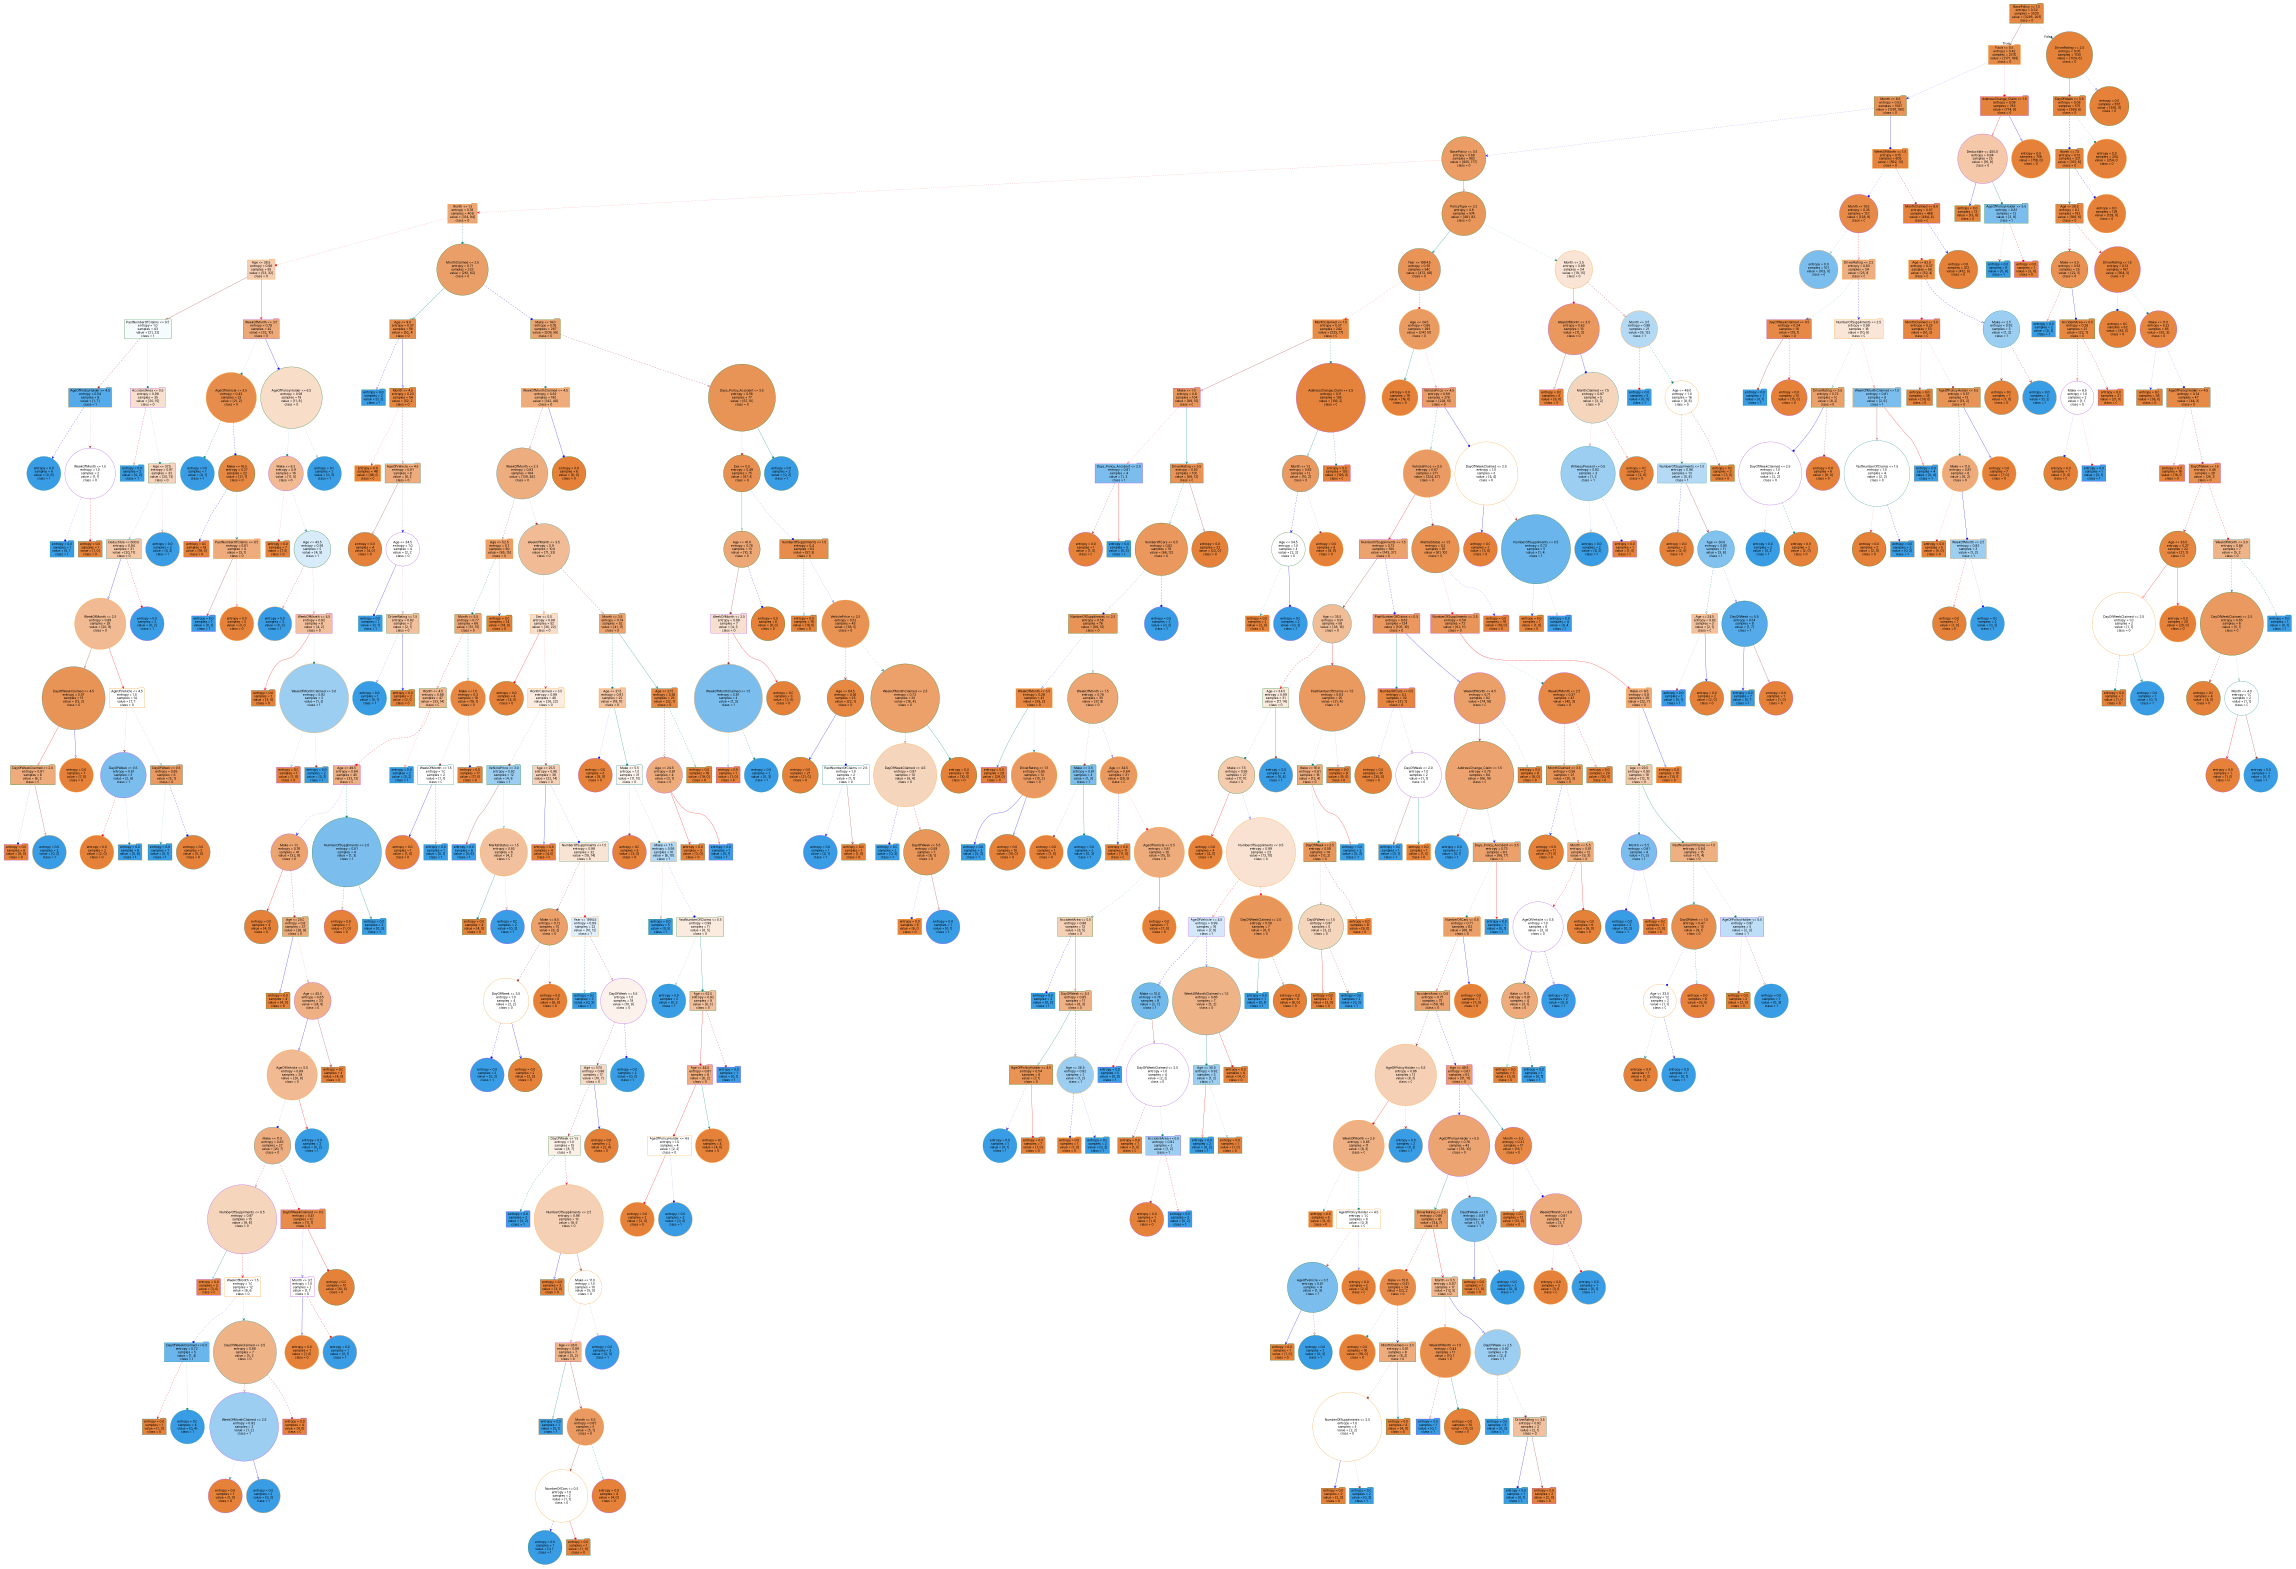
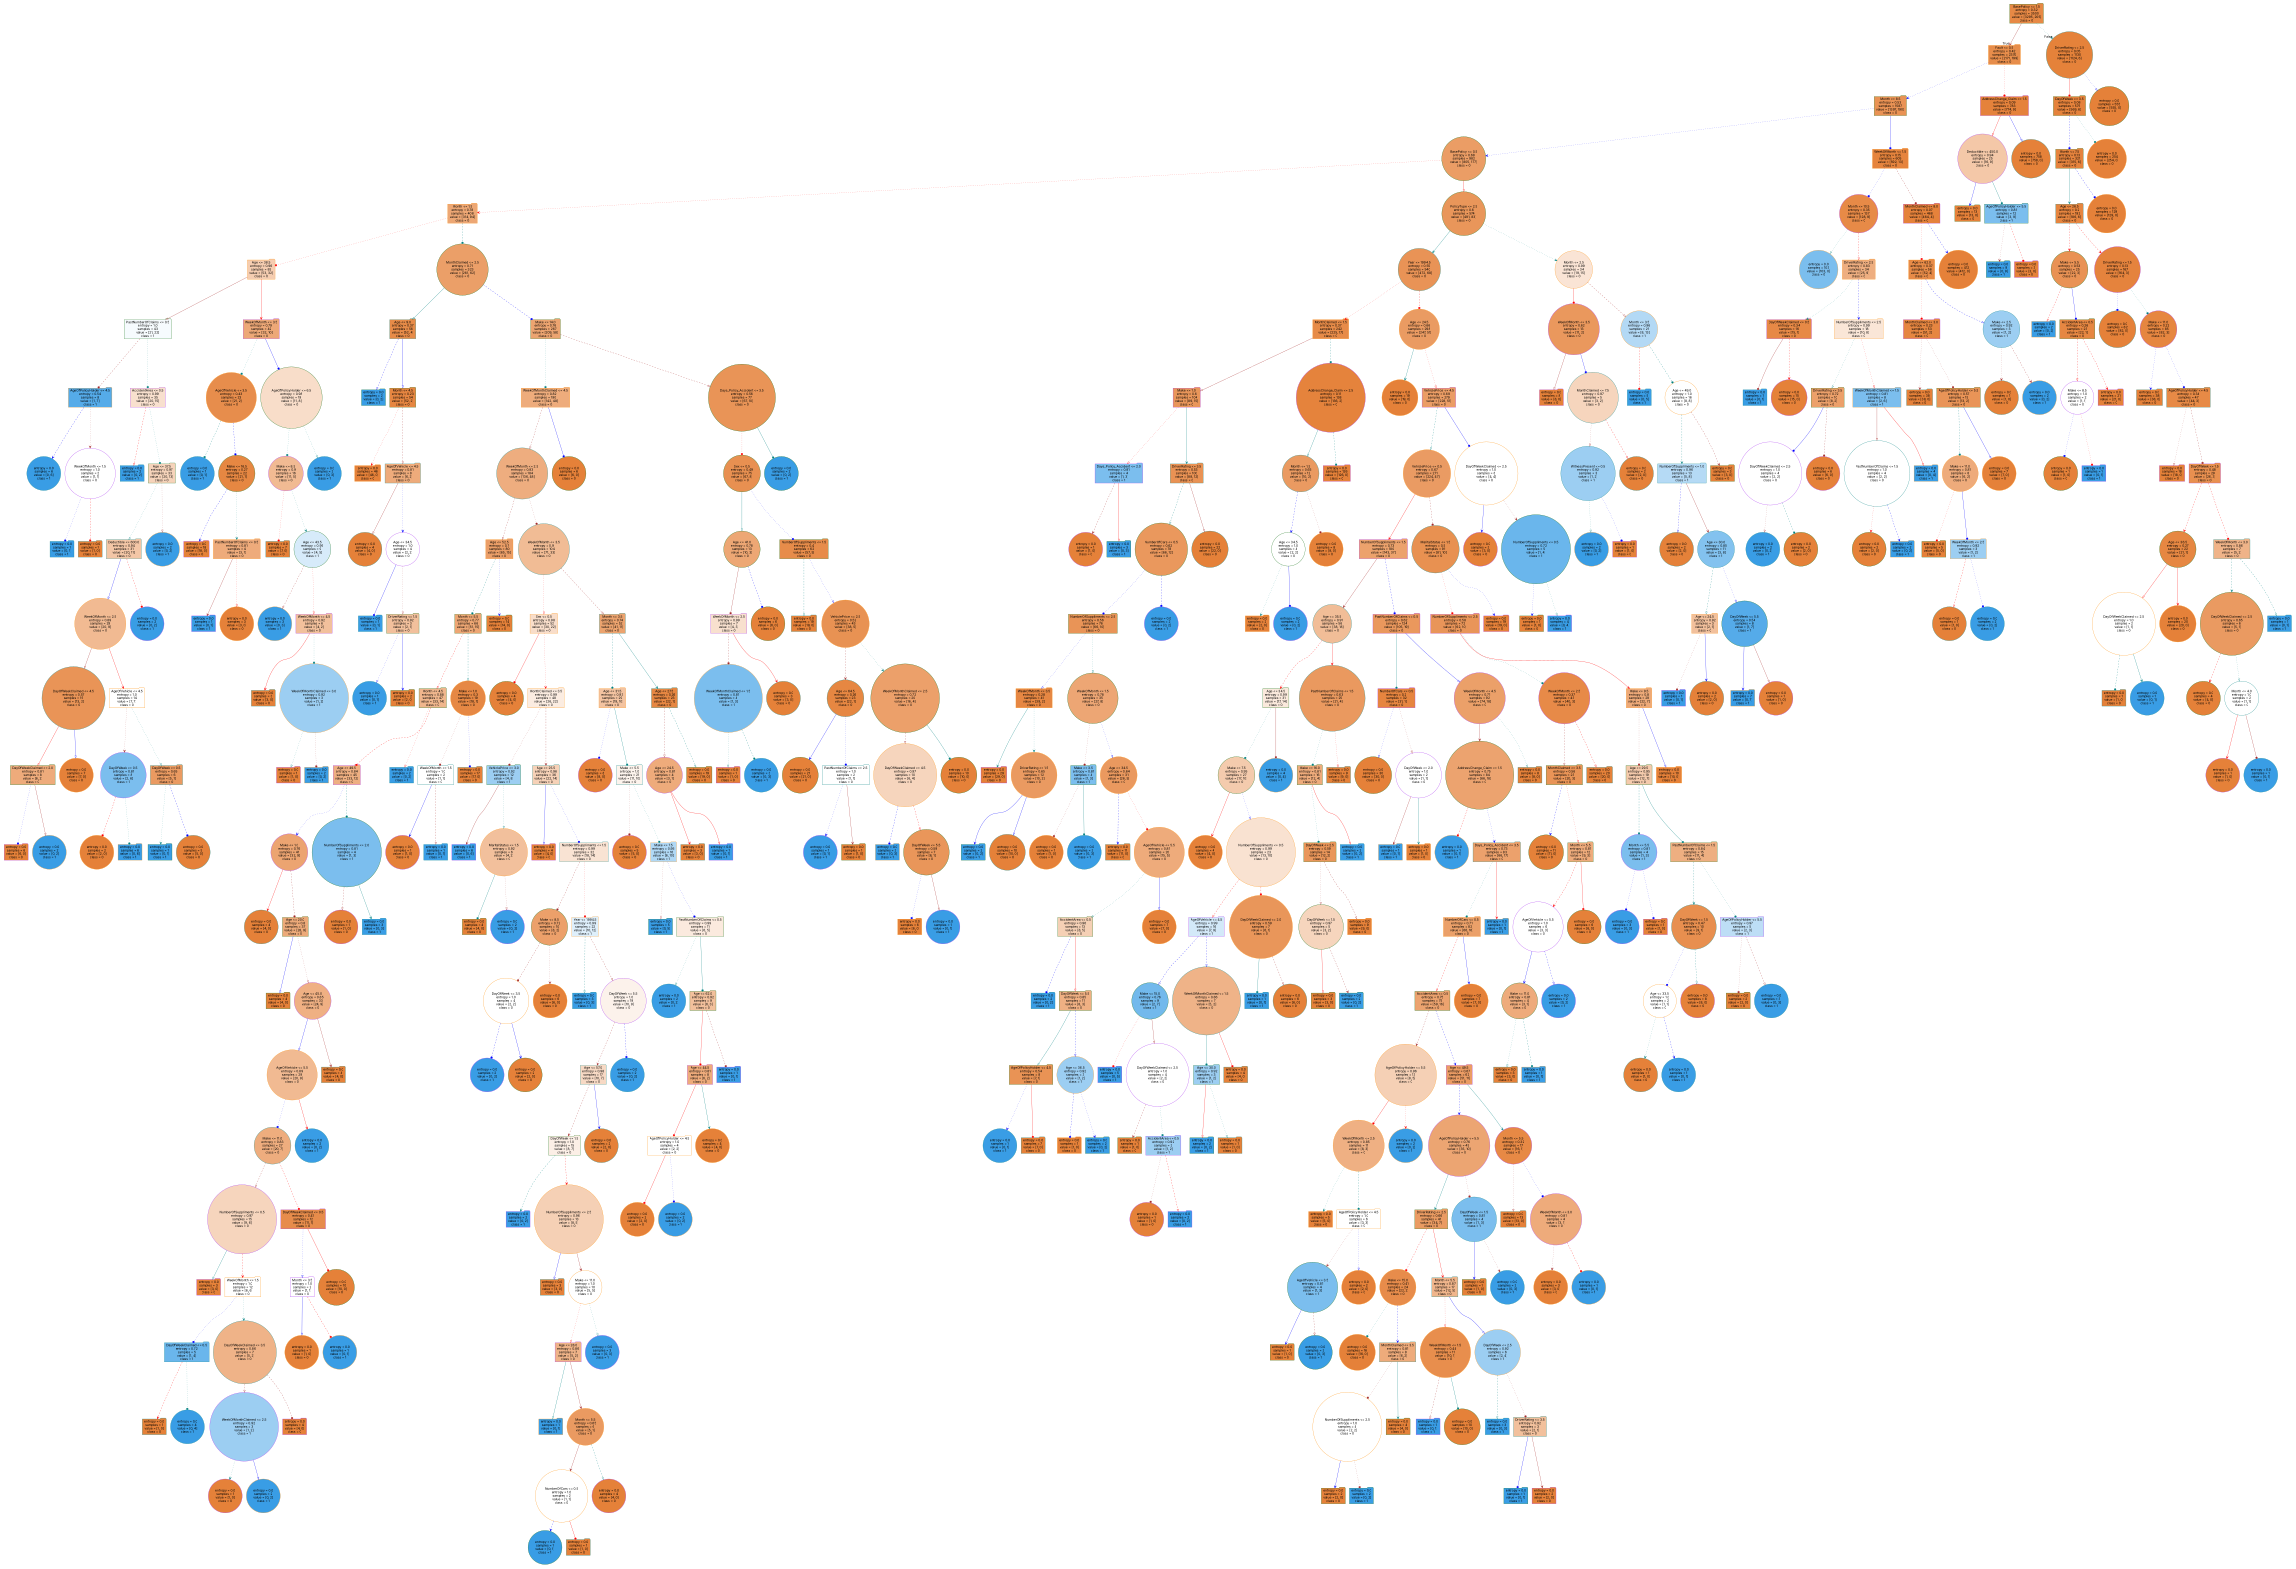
(2031, 159) -> (2031, 159)
(1958, 270) -> (1958, 270)
